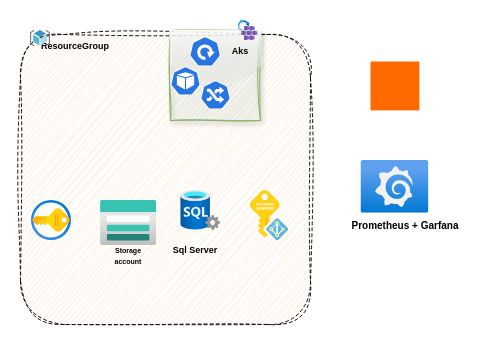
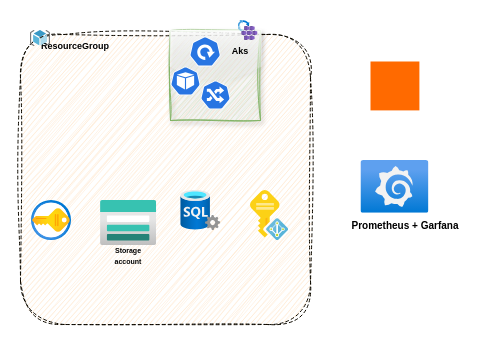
(196, 251) -> none
